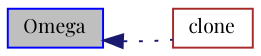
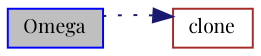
(148, 41) -> (128, 15)
